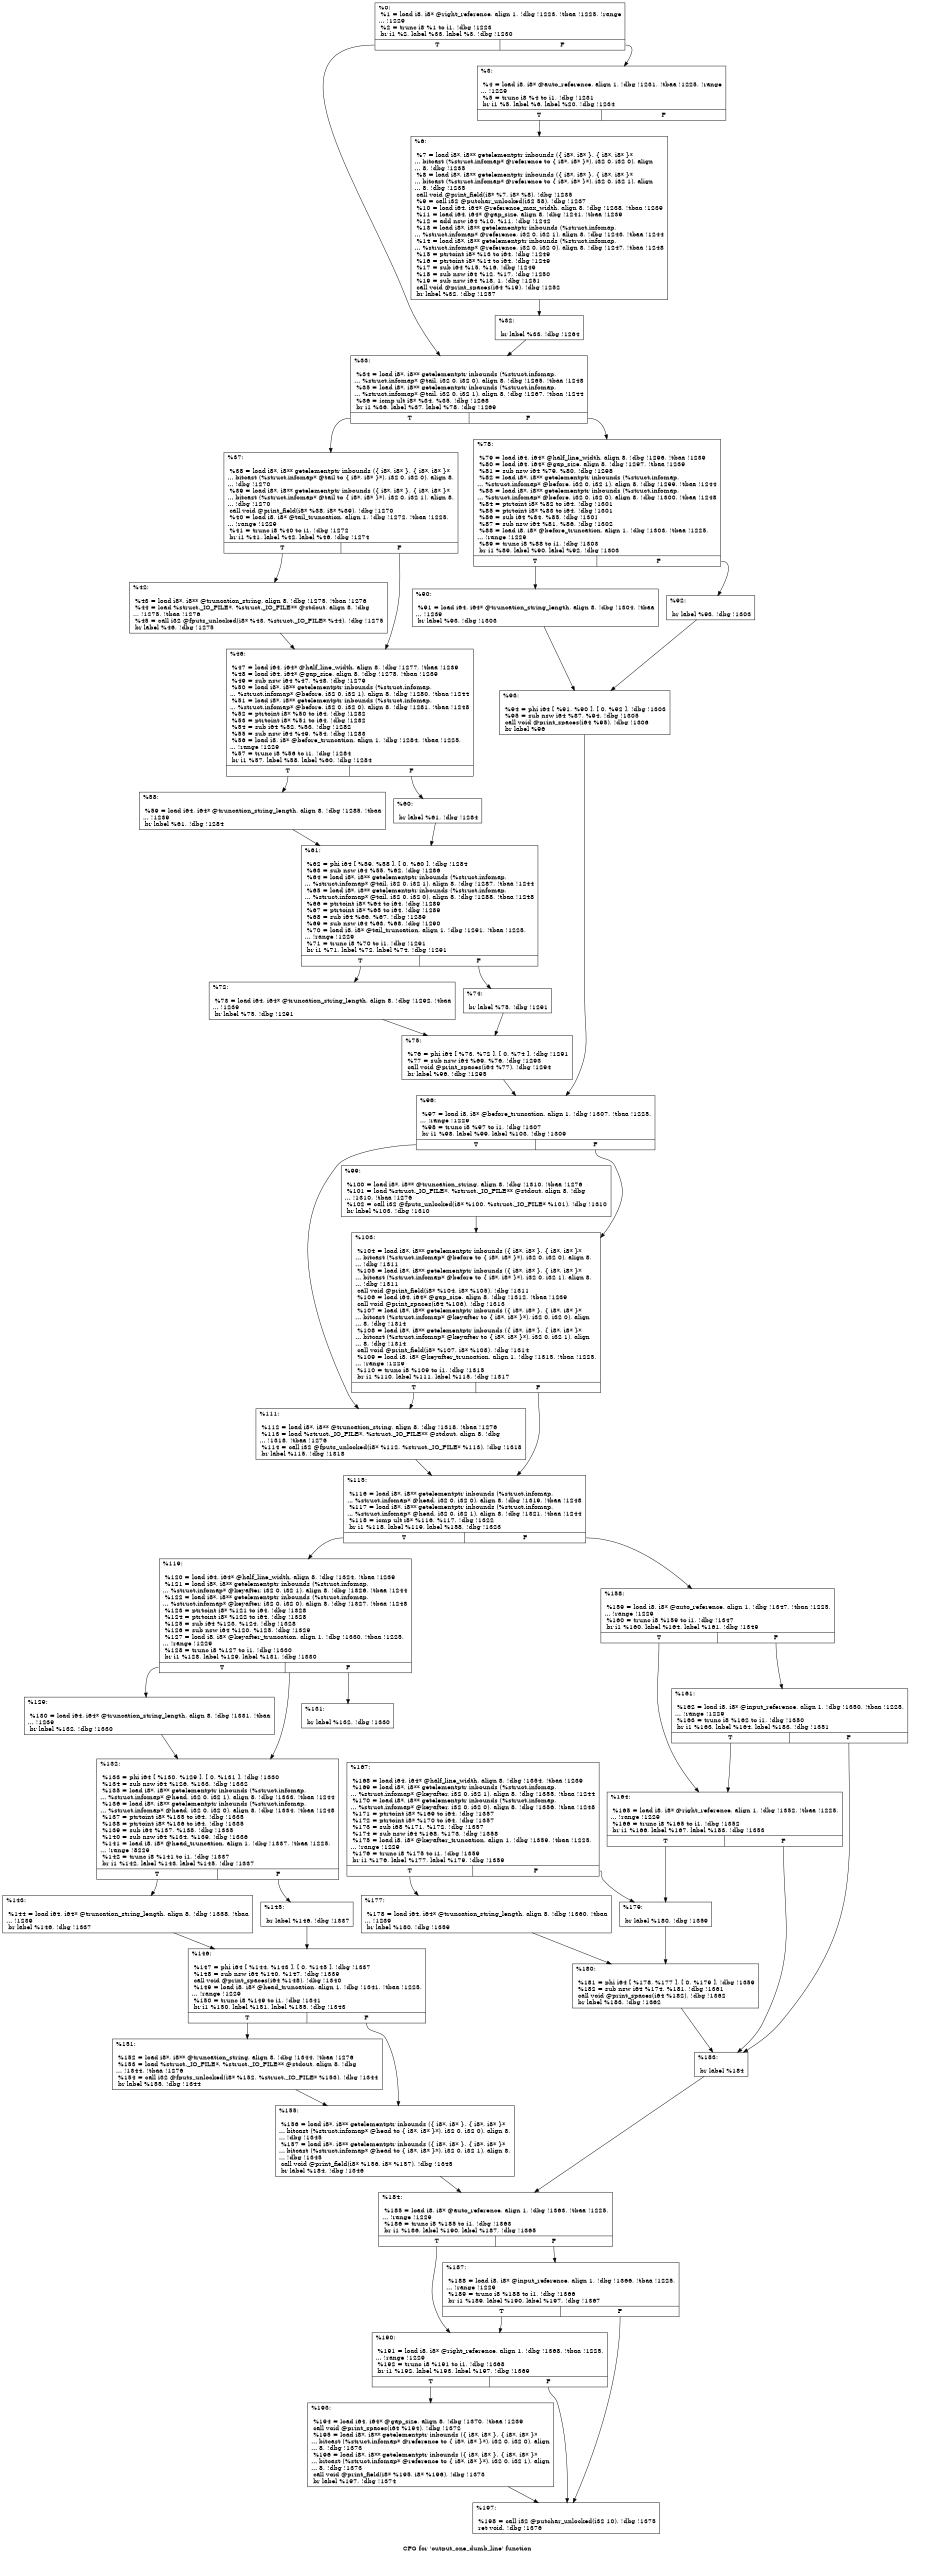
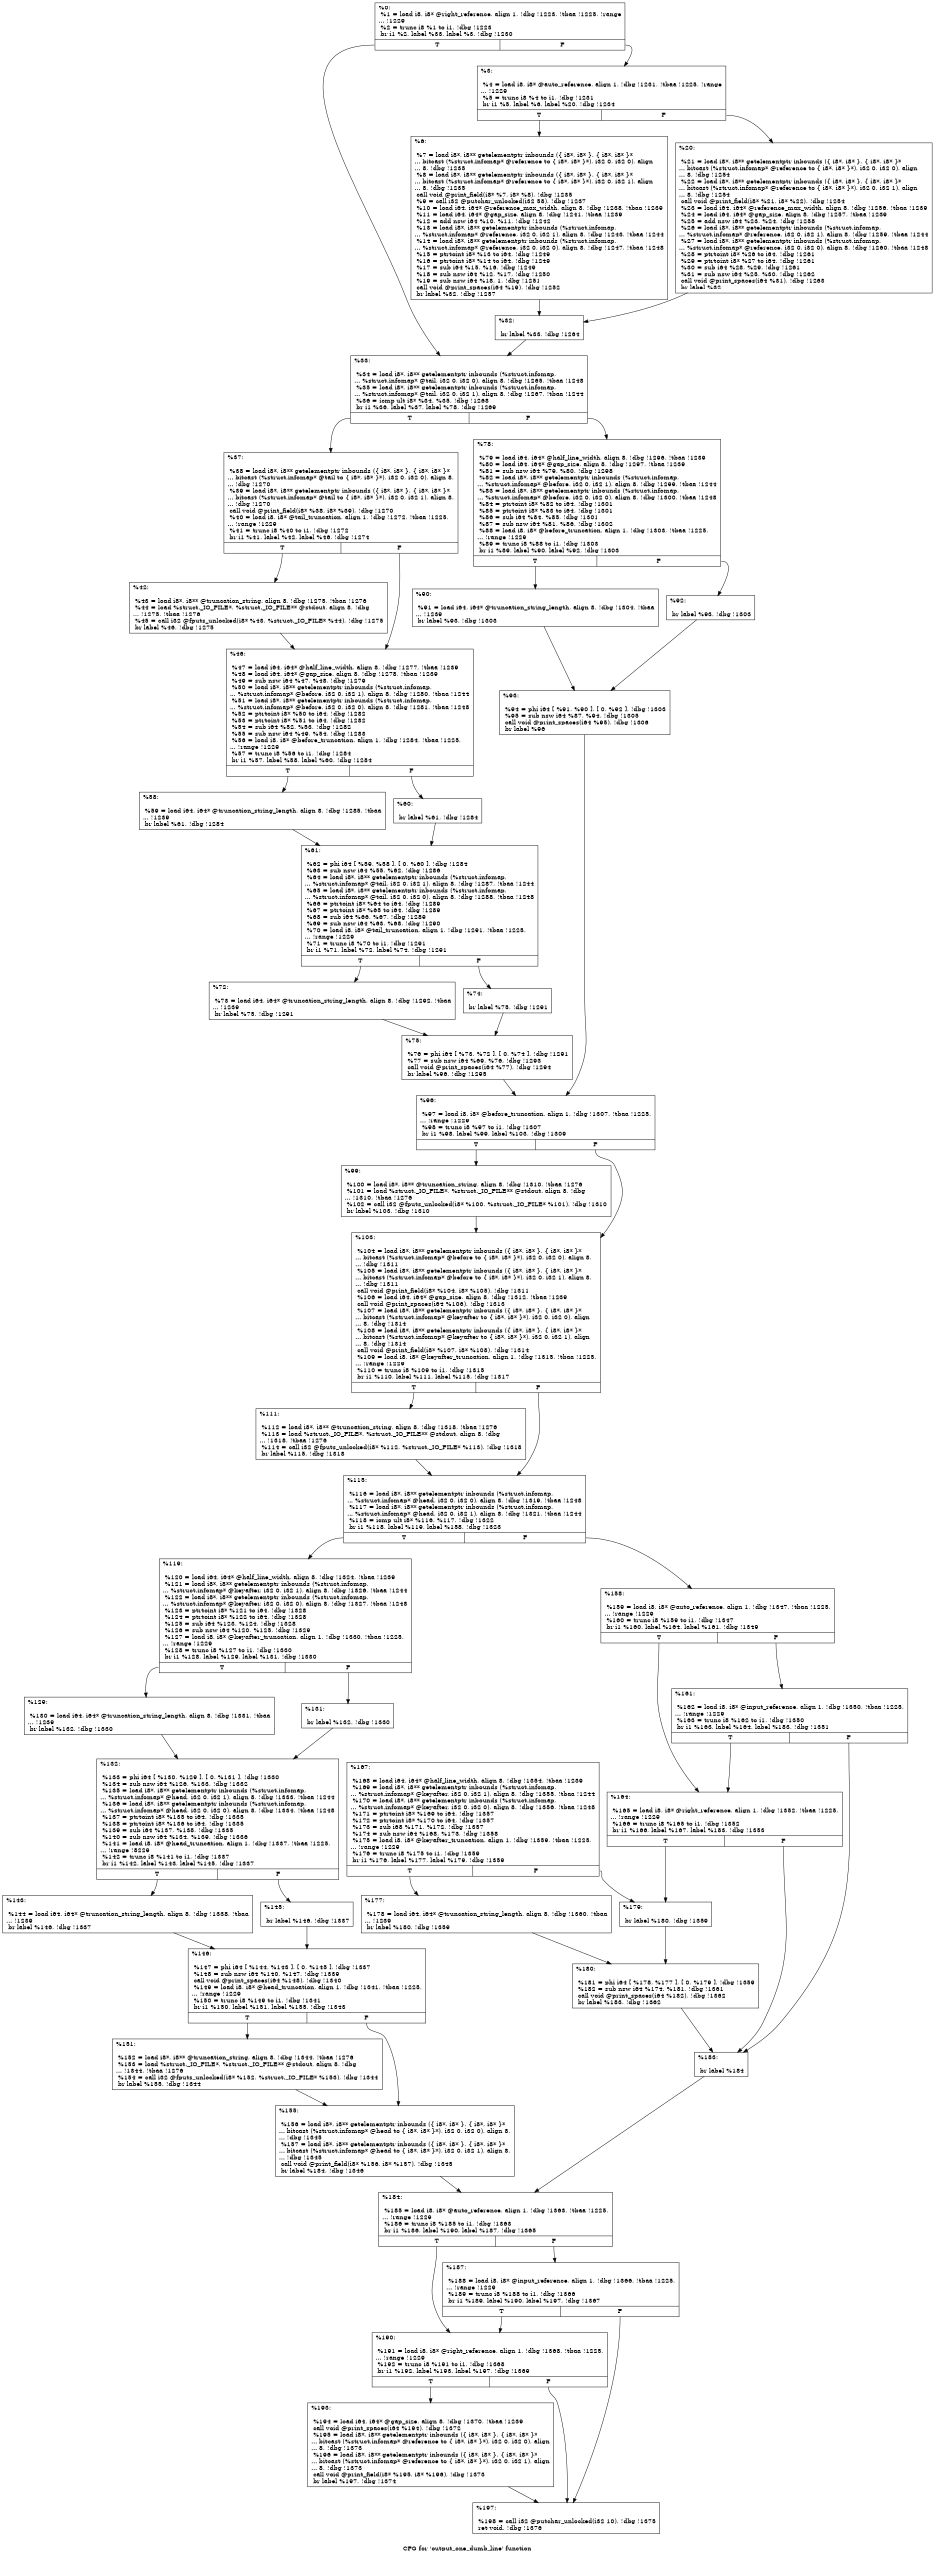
none -> (804, 218)
(308, 1245) -> (476, 1156)
(286, 1715) -> (315, 1742)
